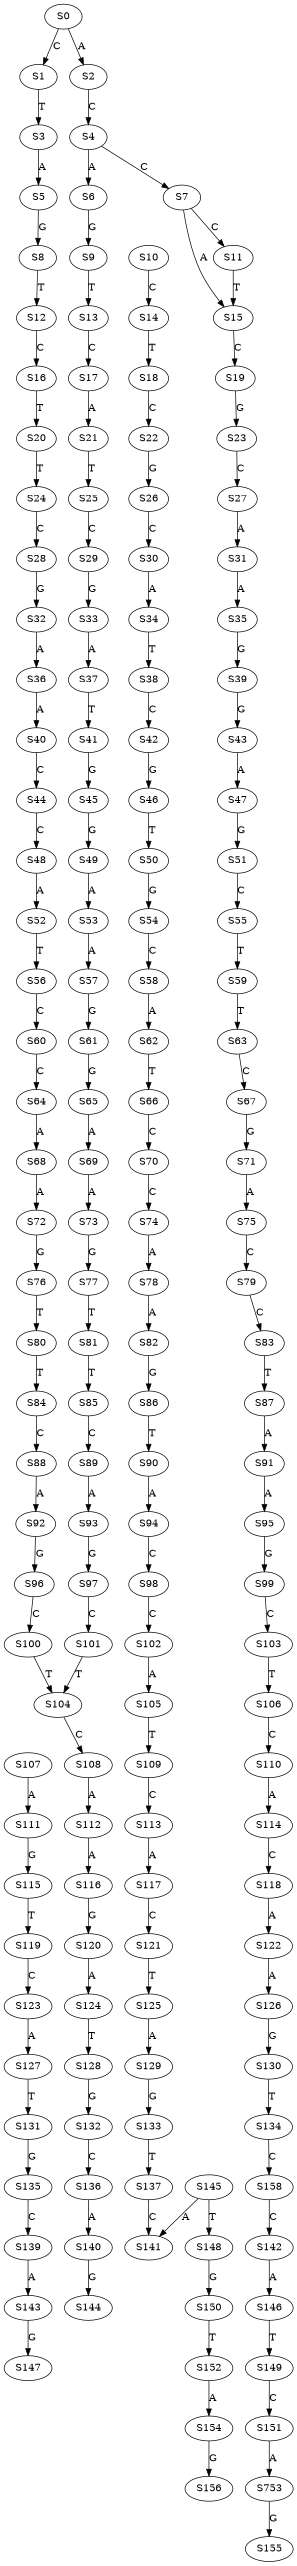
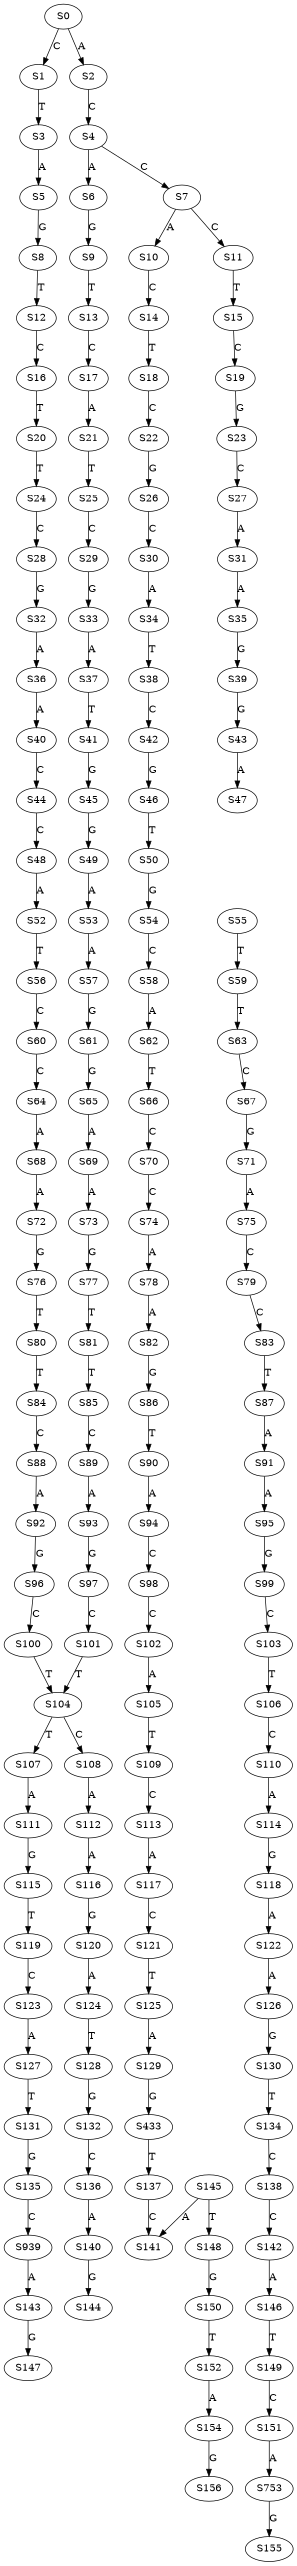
(195, 258) -> (167, 225)
(237, 861) -> none
none -> (44, 1732)
(272, 1856) -> (272, 1856)
(149, 2127) -> (149, 2127)
(269, 2187) -> (269, 2187)
(28, 2248) -> (28, 2248)
